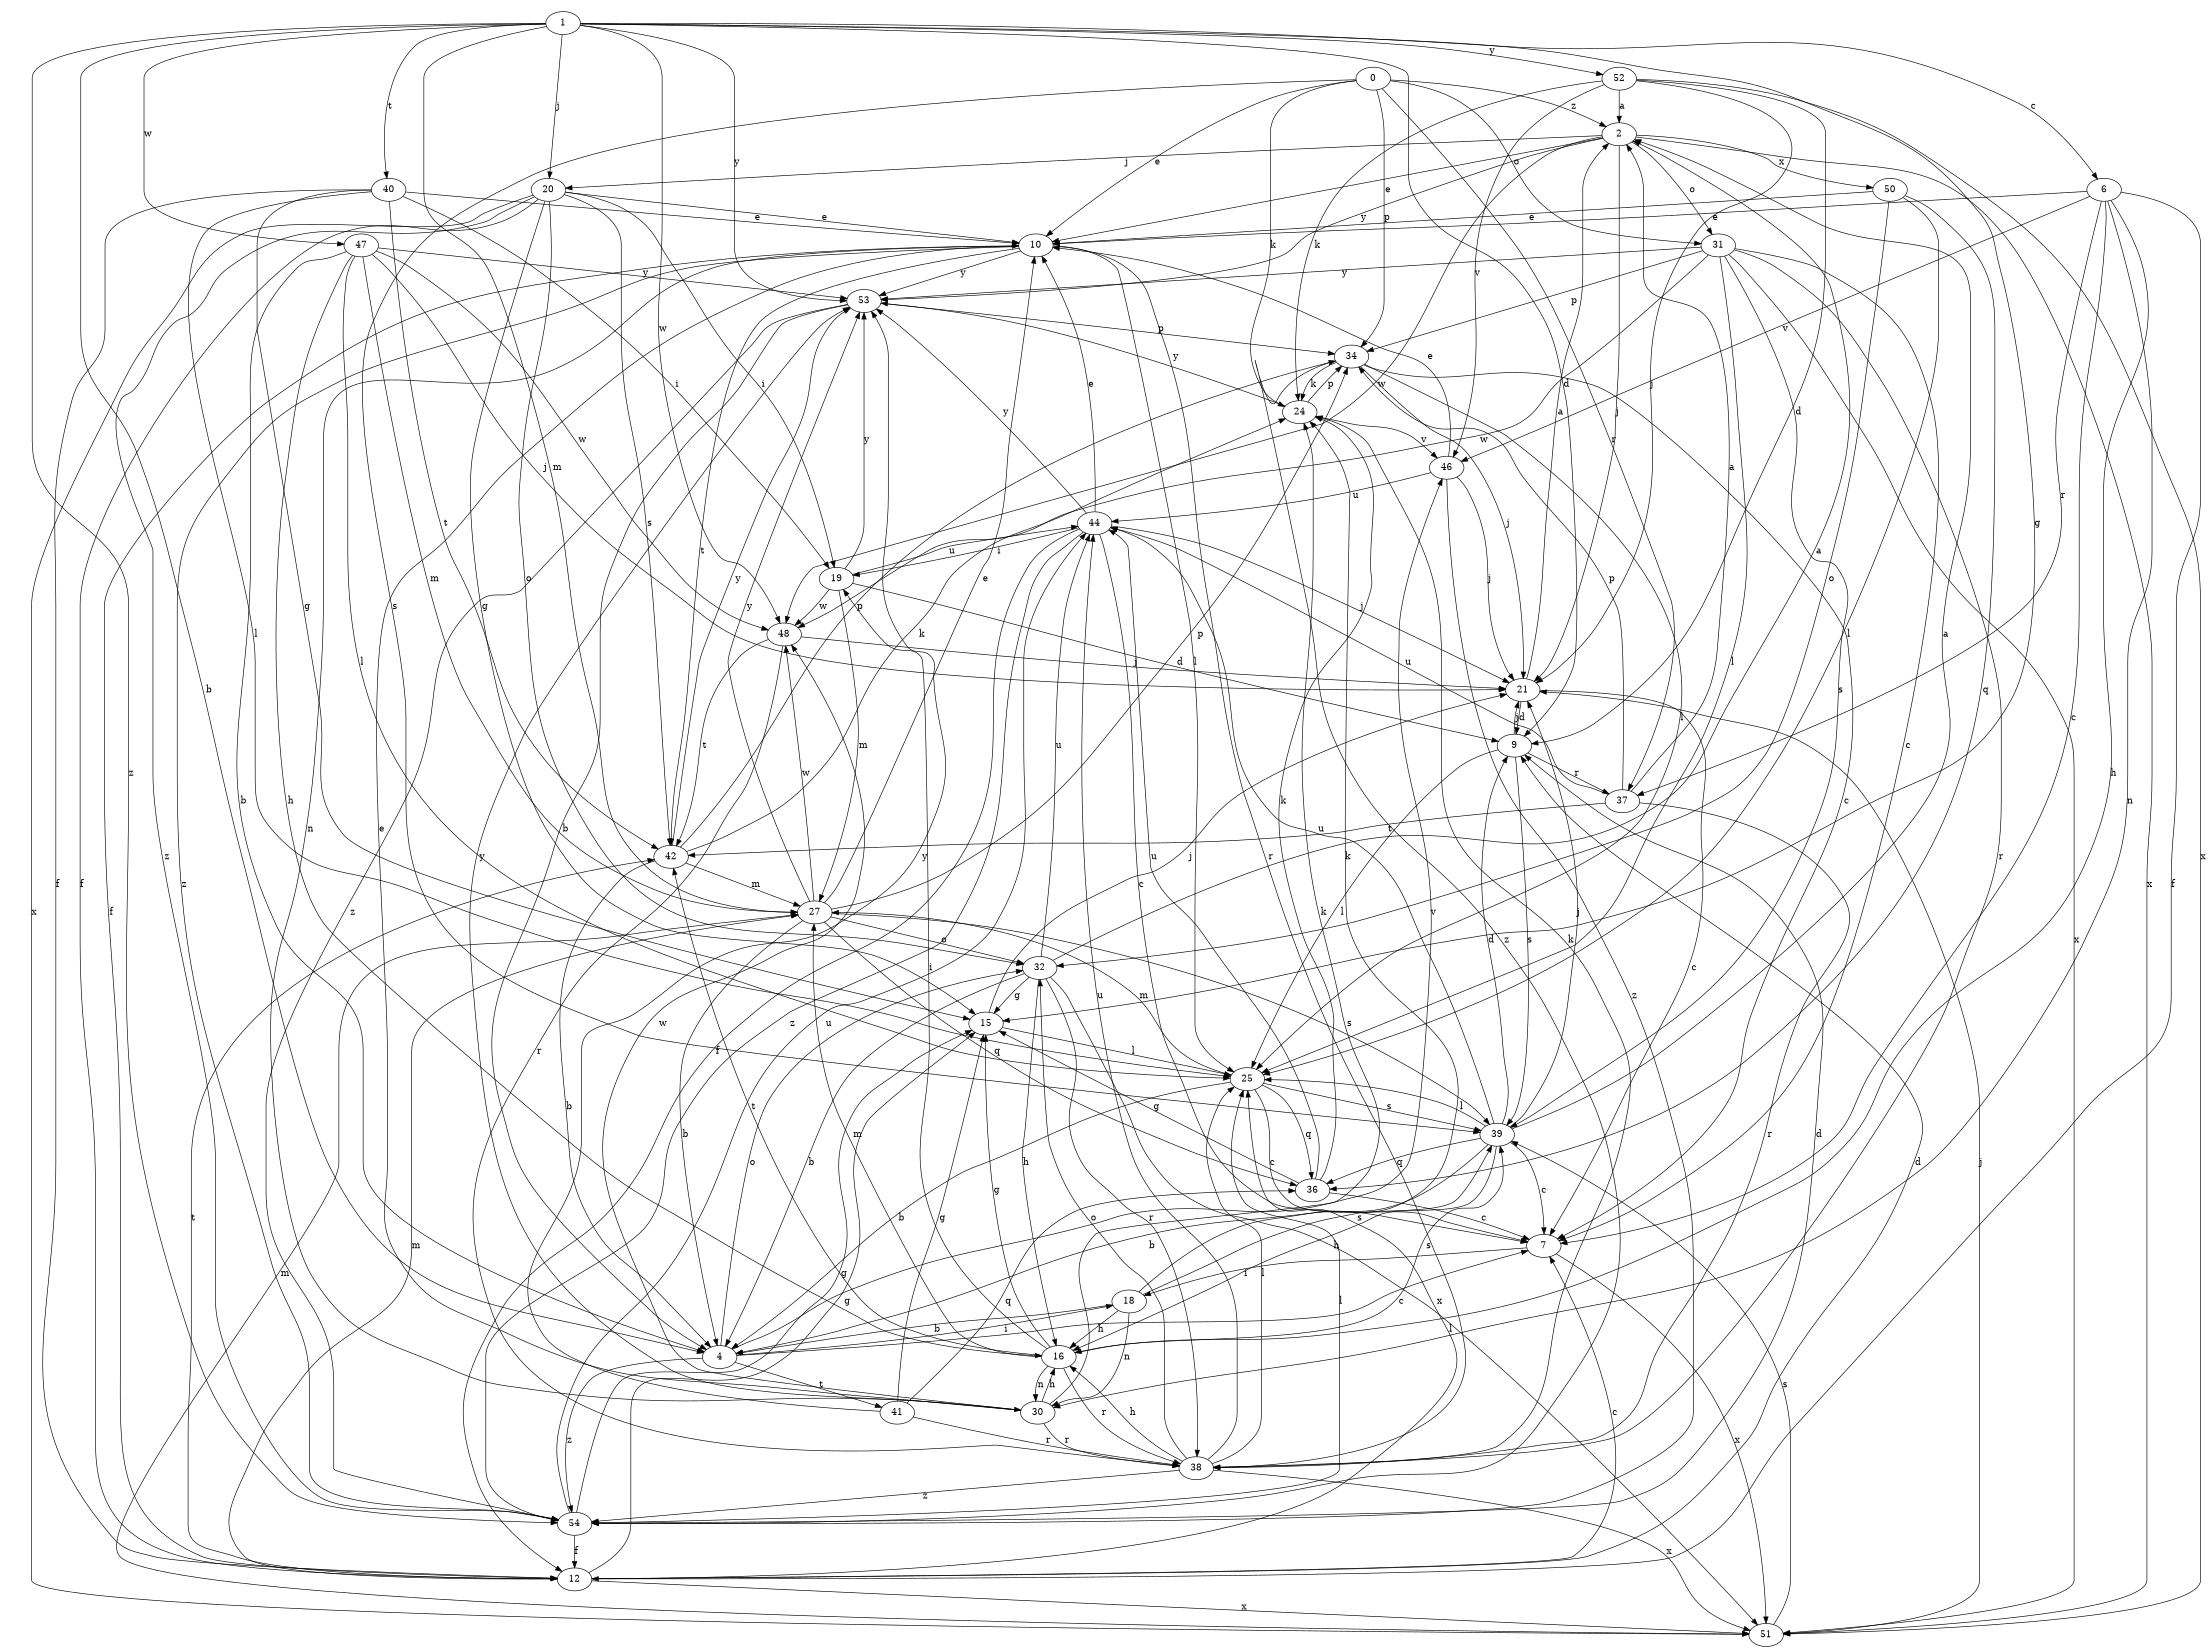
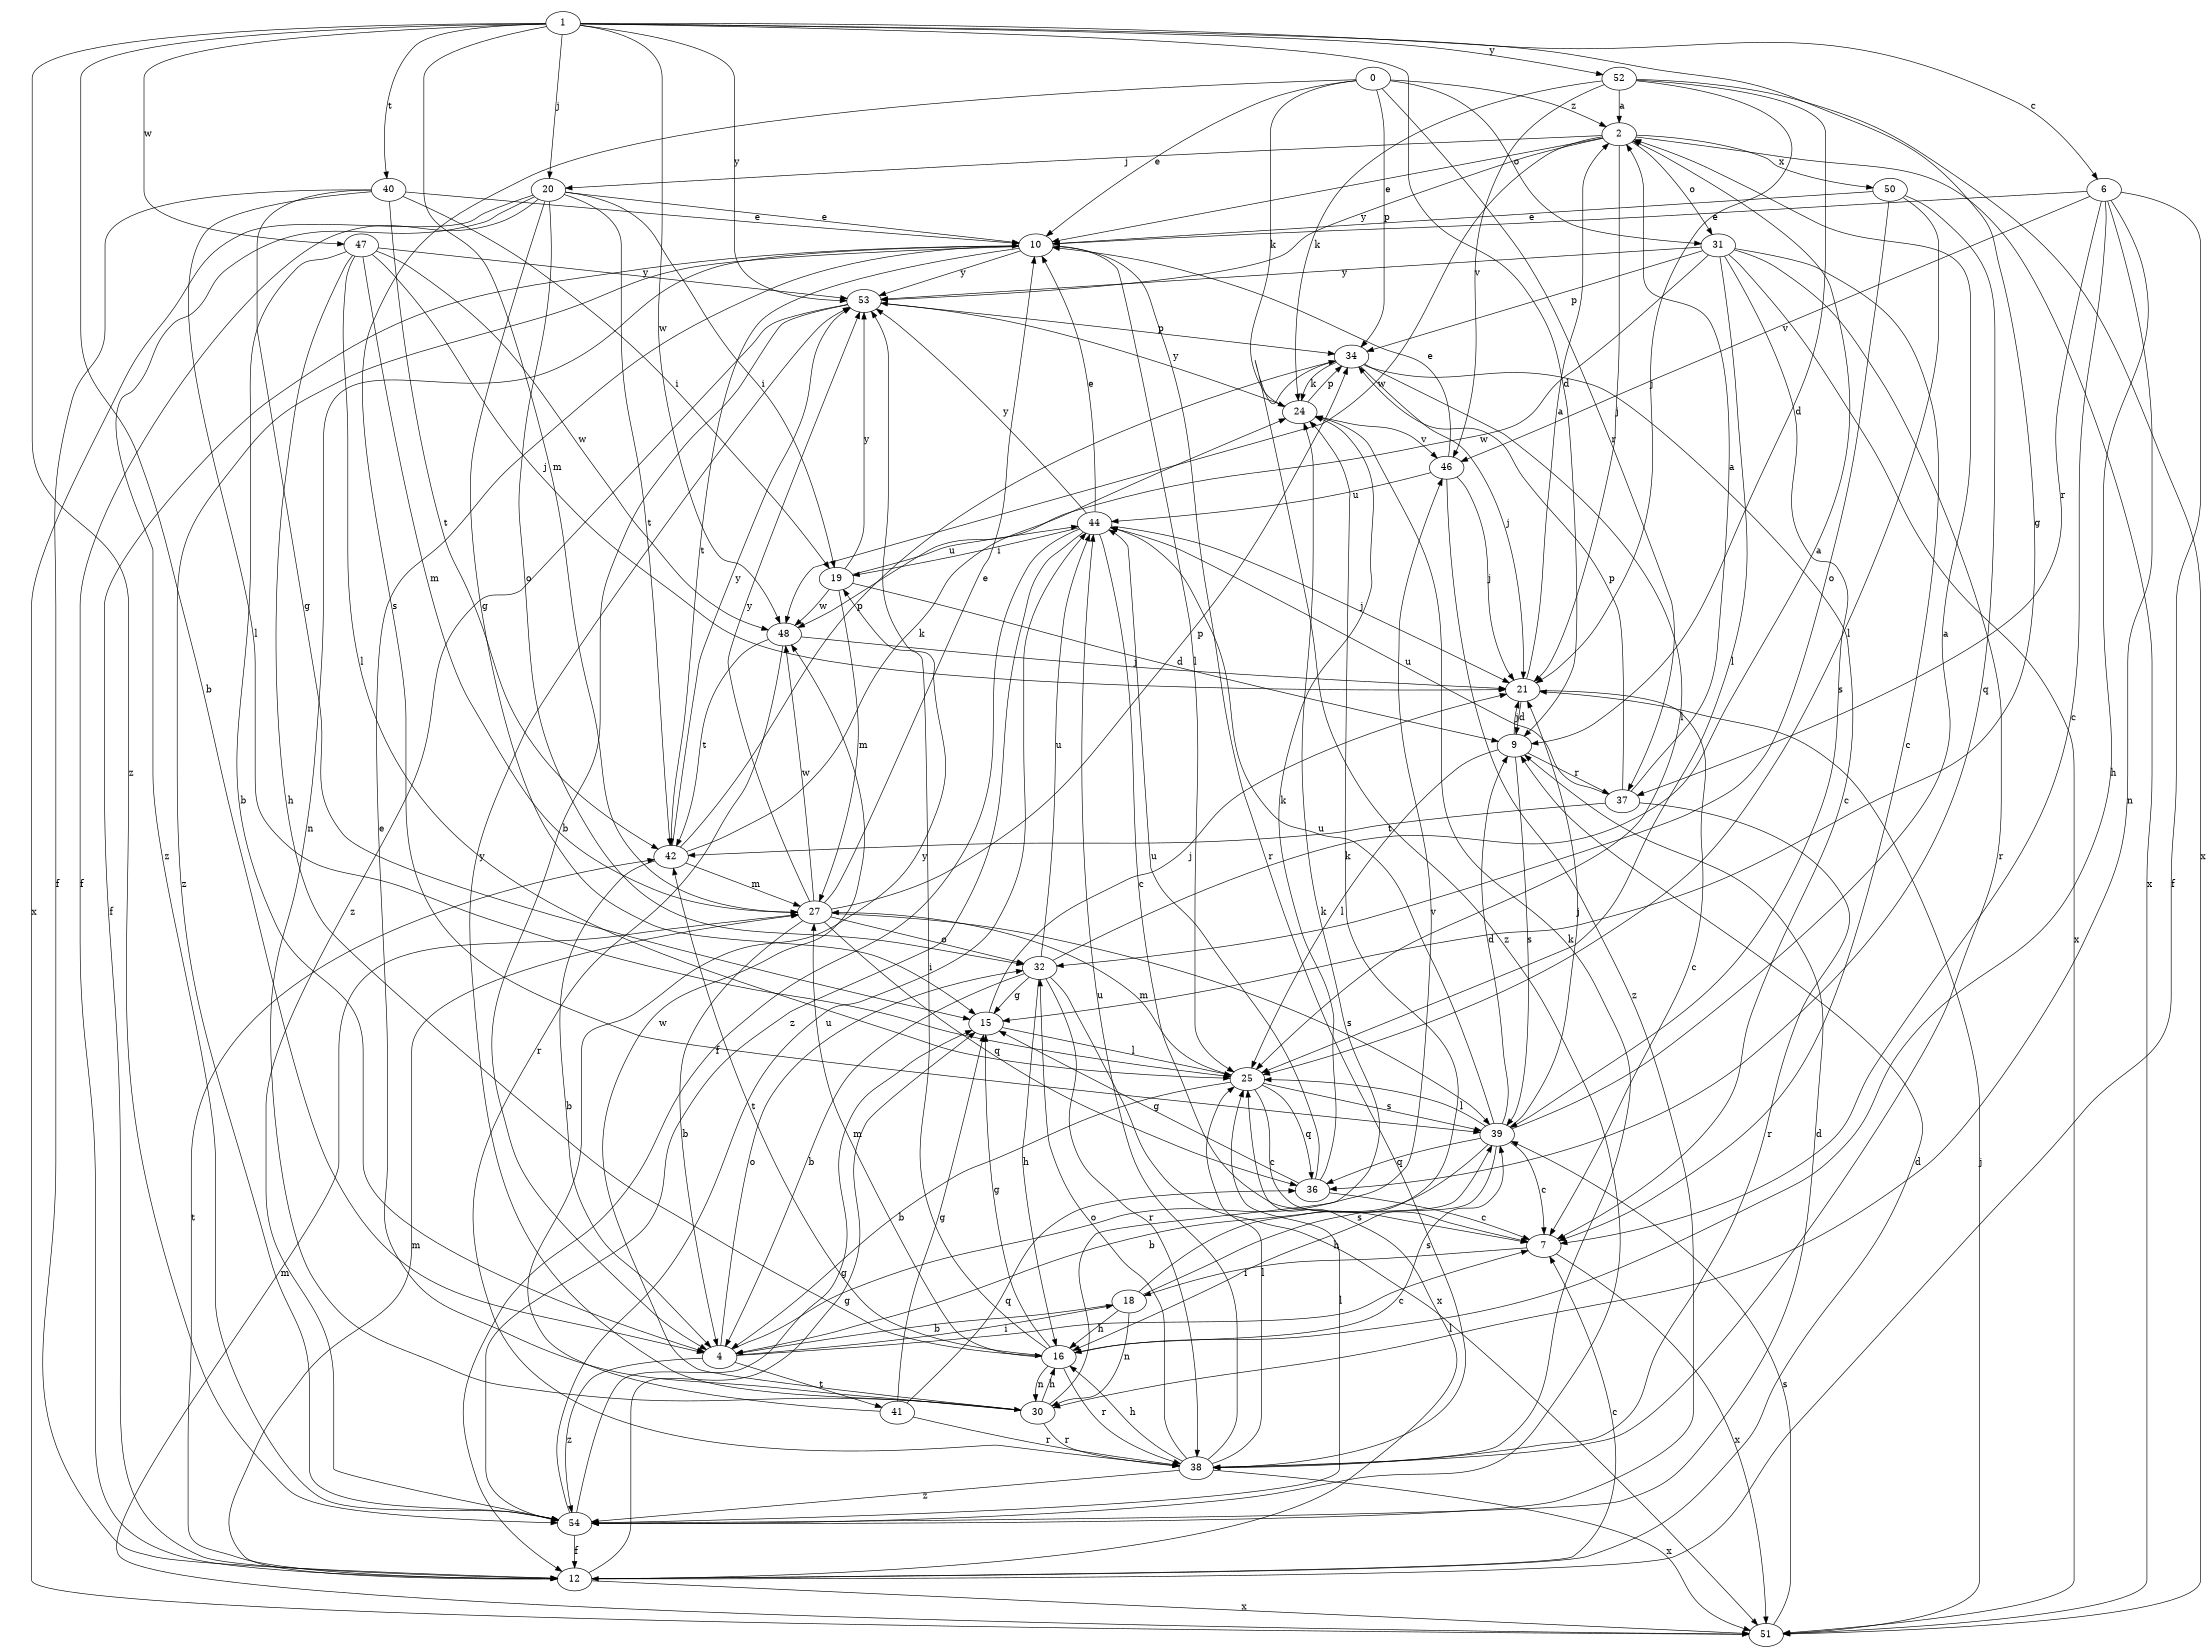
(650, 523) -> (650, 523)
